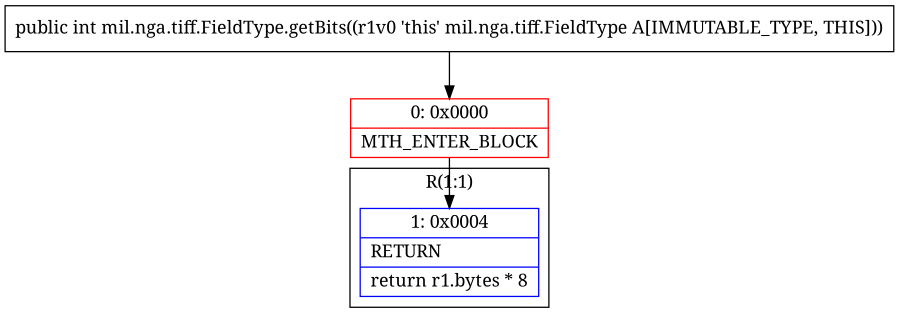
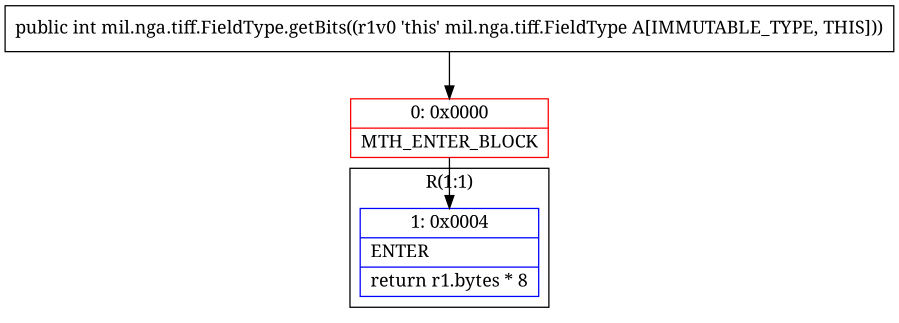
(406, 252) -> (400, 252)
